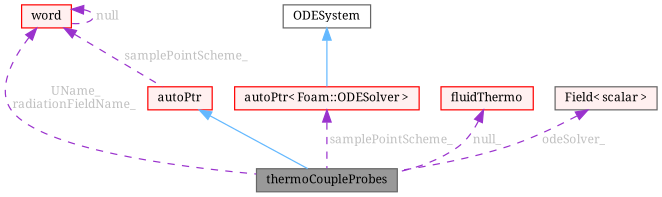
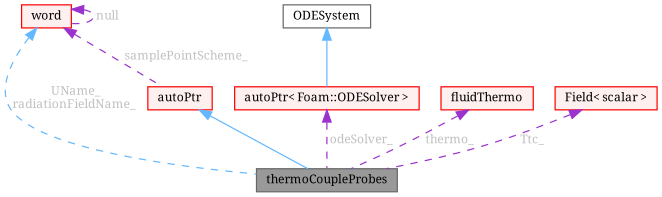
(606, 98) -> (606, 98)
(390, 140) -> (360, 140)
(486, 140) -> (449, 140)
(573, 140) -> (531, 140)
(90, 148) -> (90, 148)
